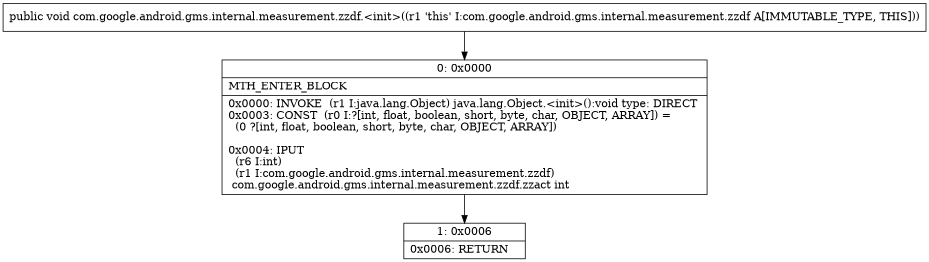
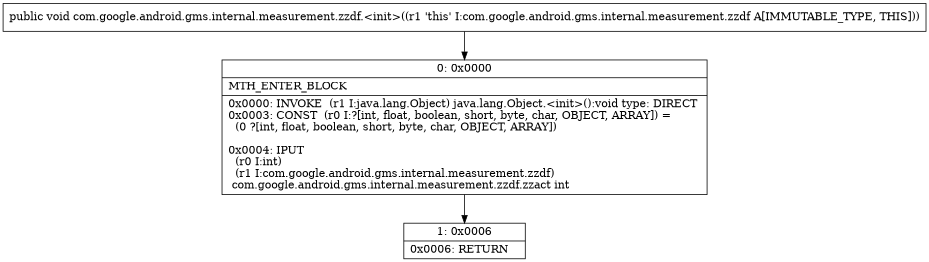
(255, 162) -> (255, 162)
